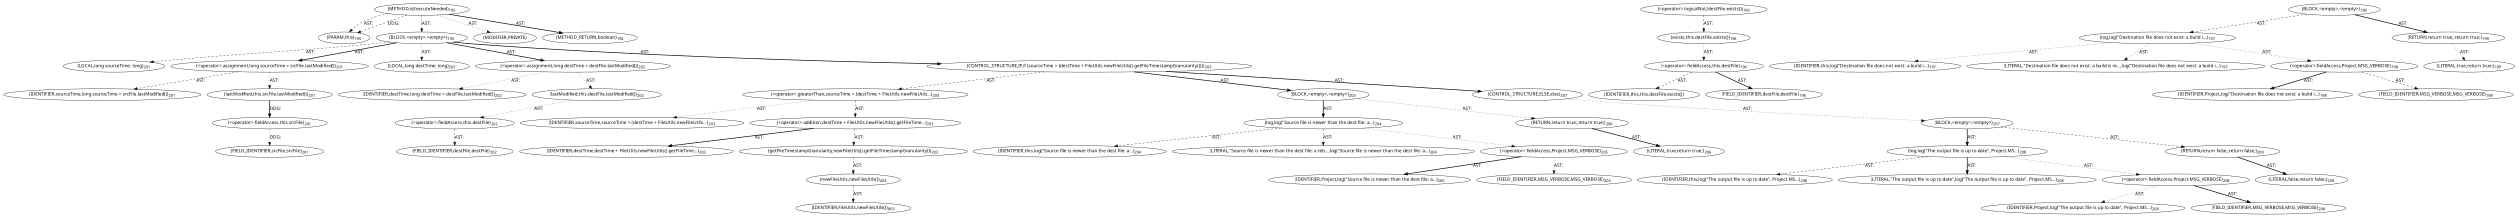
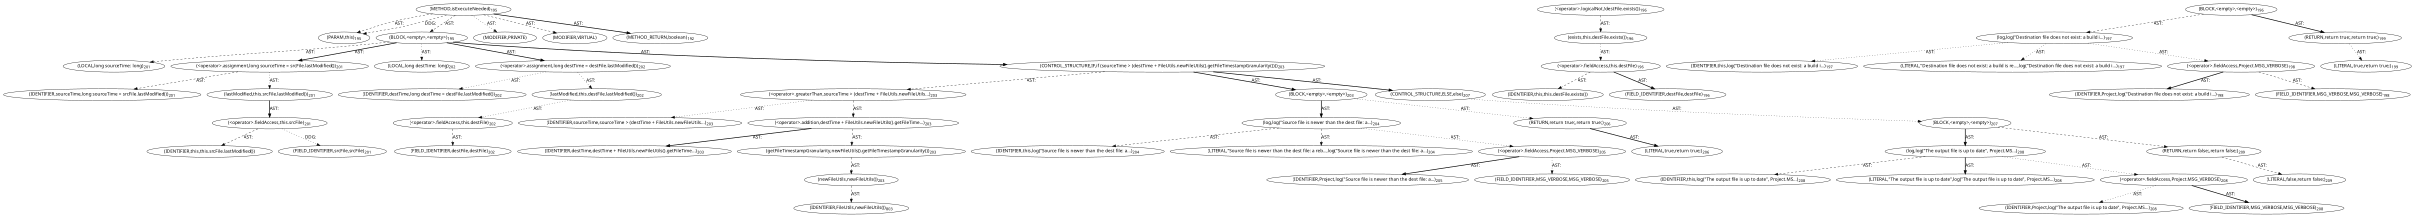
none -> (575, 38)
(276, 109) -> (275, 109)
none -> (210, 151)
(2261, 165) -> (2250, 165)
